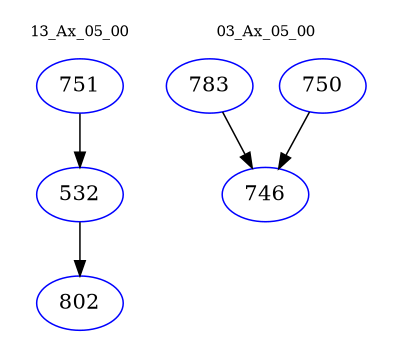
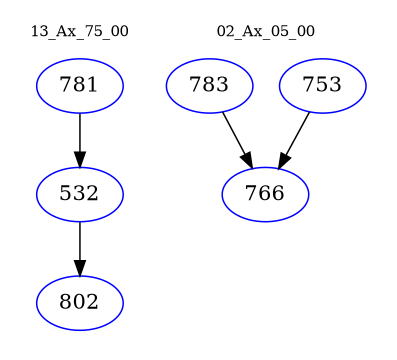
(80, 32) -> (80, 32)
(266, 32) -> (266, 32)
(80, 86) -> (80, 86)
(323, 86) -> (323, 86)
(265, 195) -> (265, 195)
